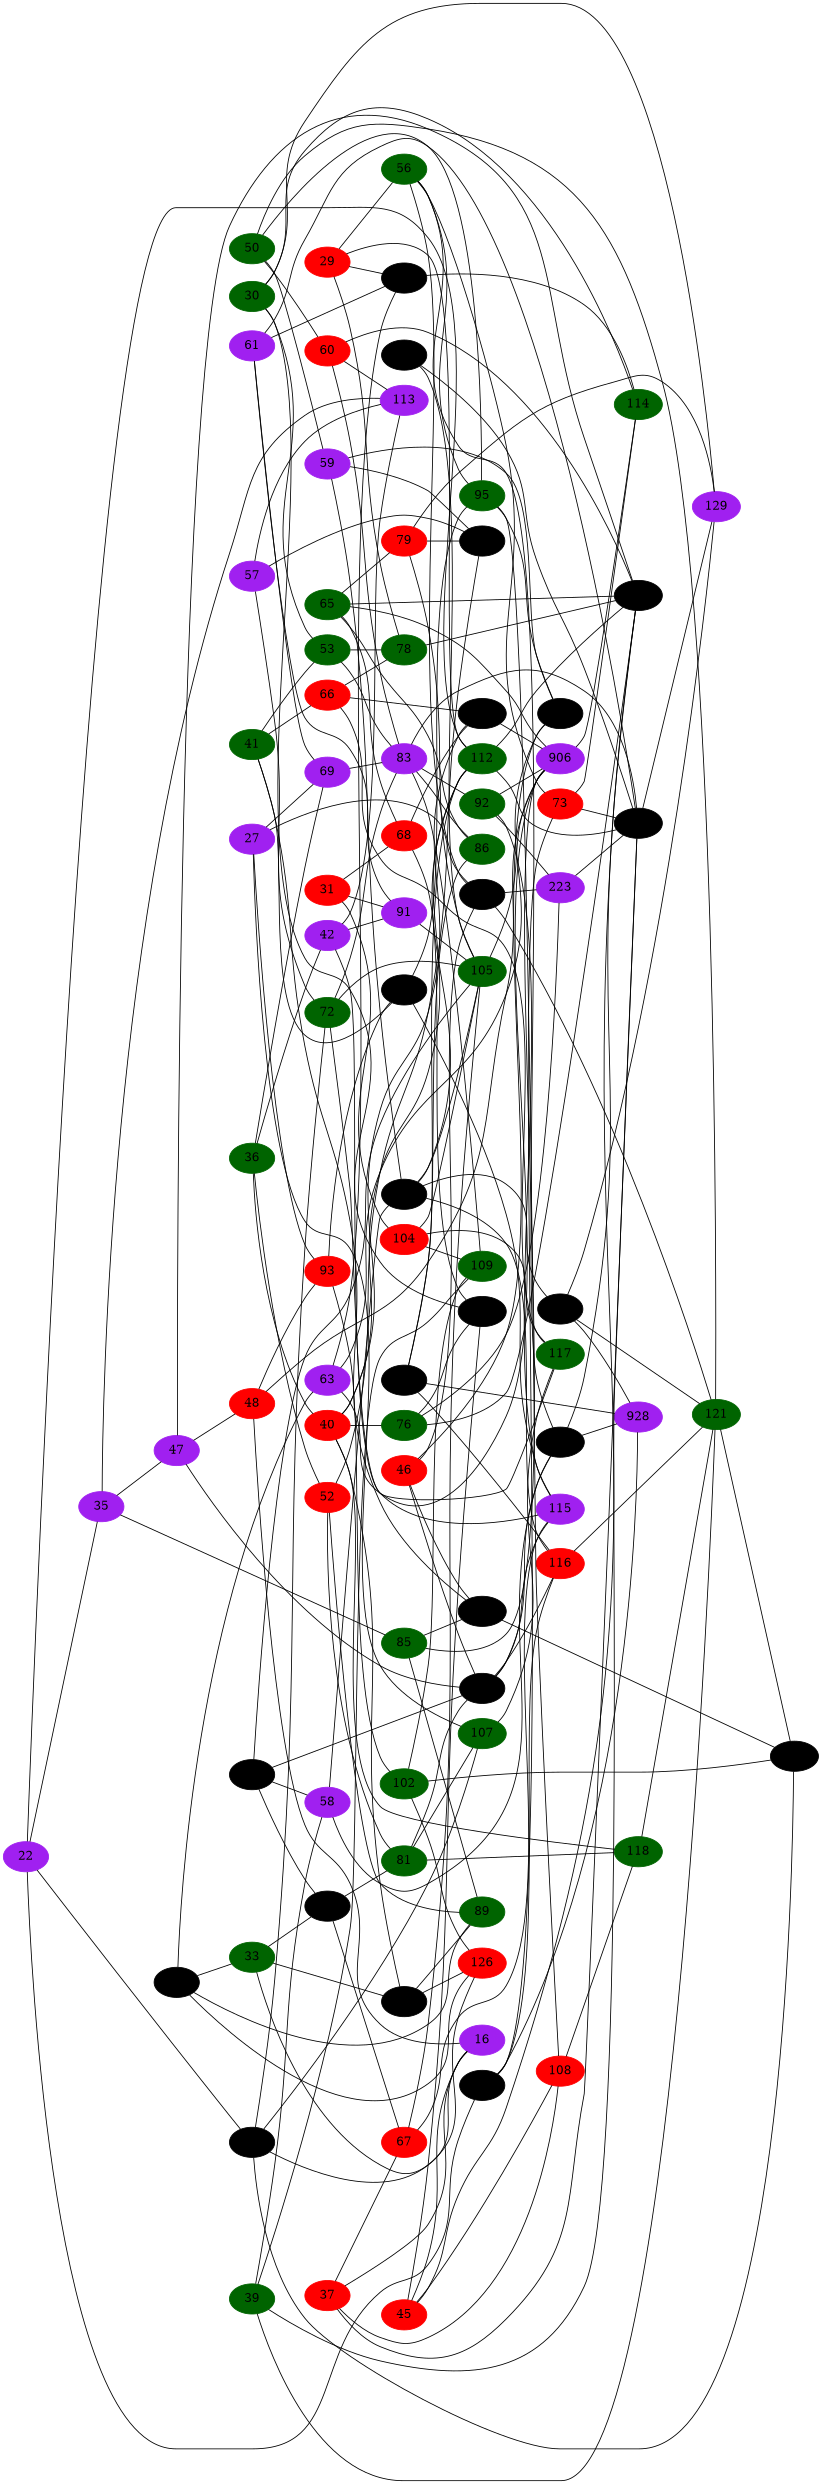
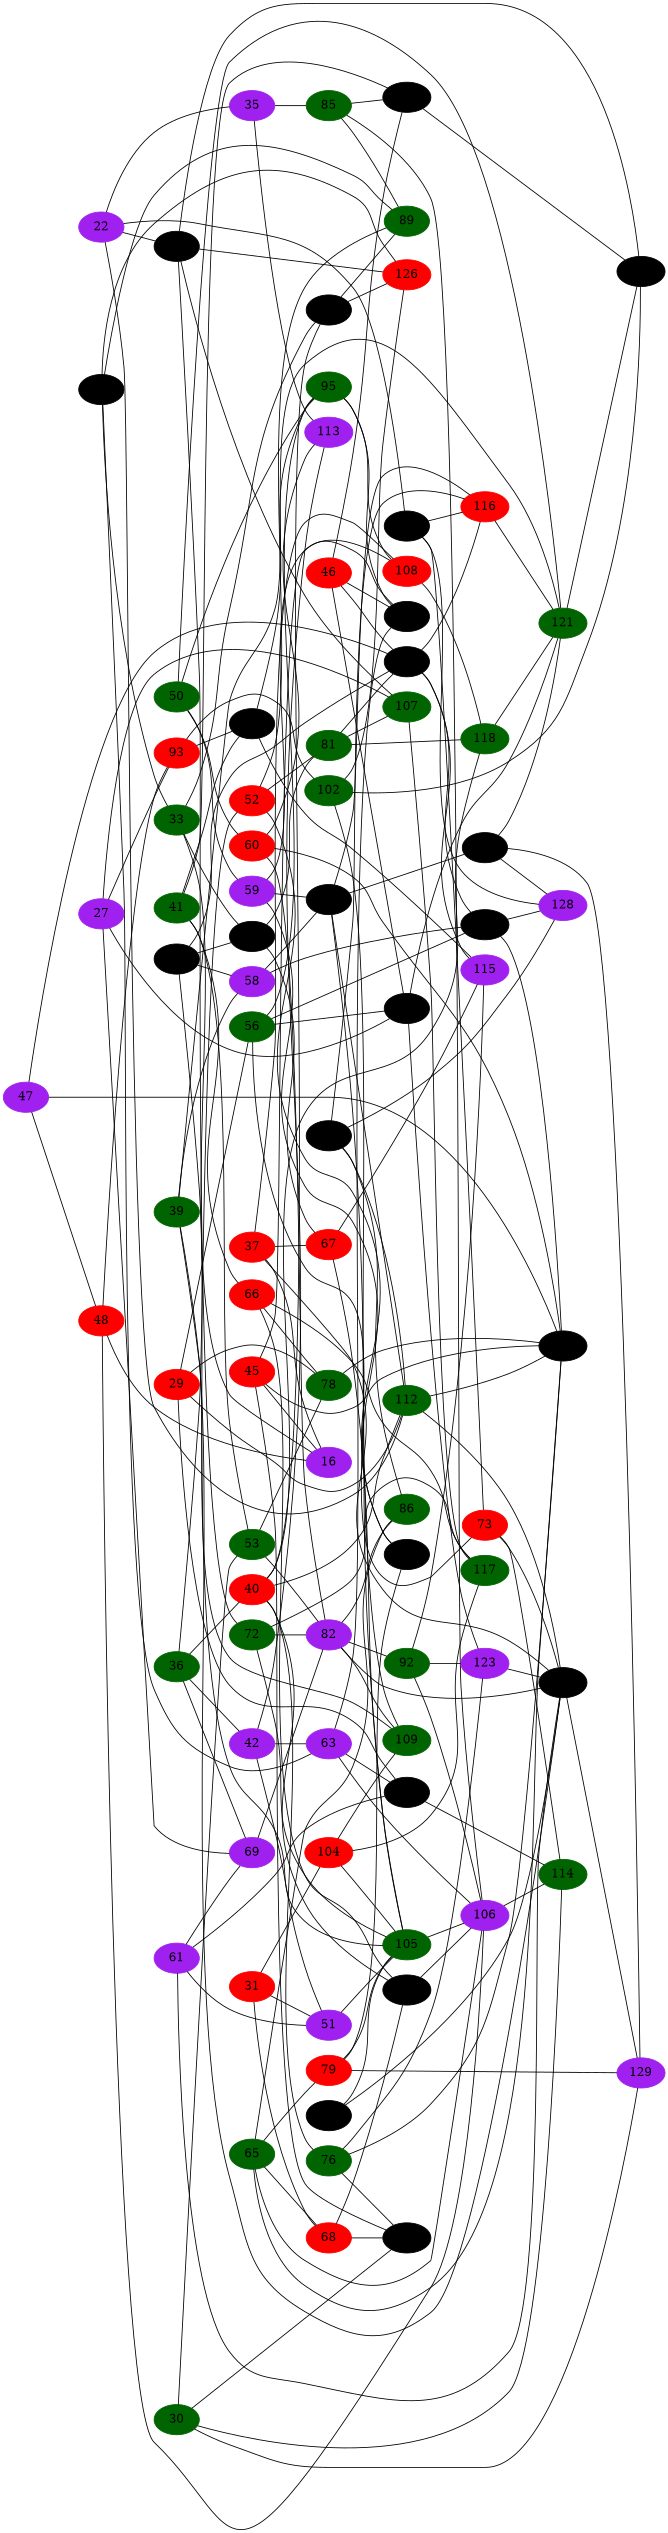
(252, 576) -> none
(404, 759) -> (329, 1635)
(560, 759) -> (485, 1915)
(560, 888) -> (485, 1663)
(404, 913) -> (329, 2025)
(356, 1304) -> (297, 1744)
(638, 1417) -> (563, 905)
(139, 1479) -> none
